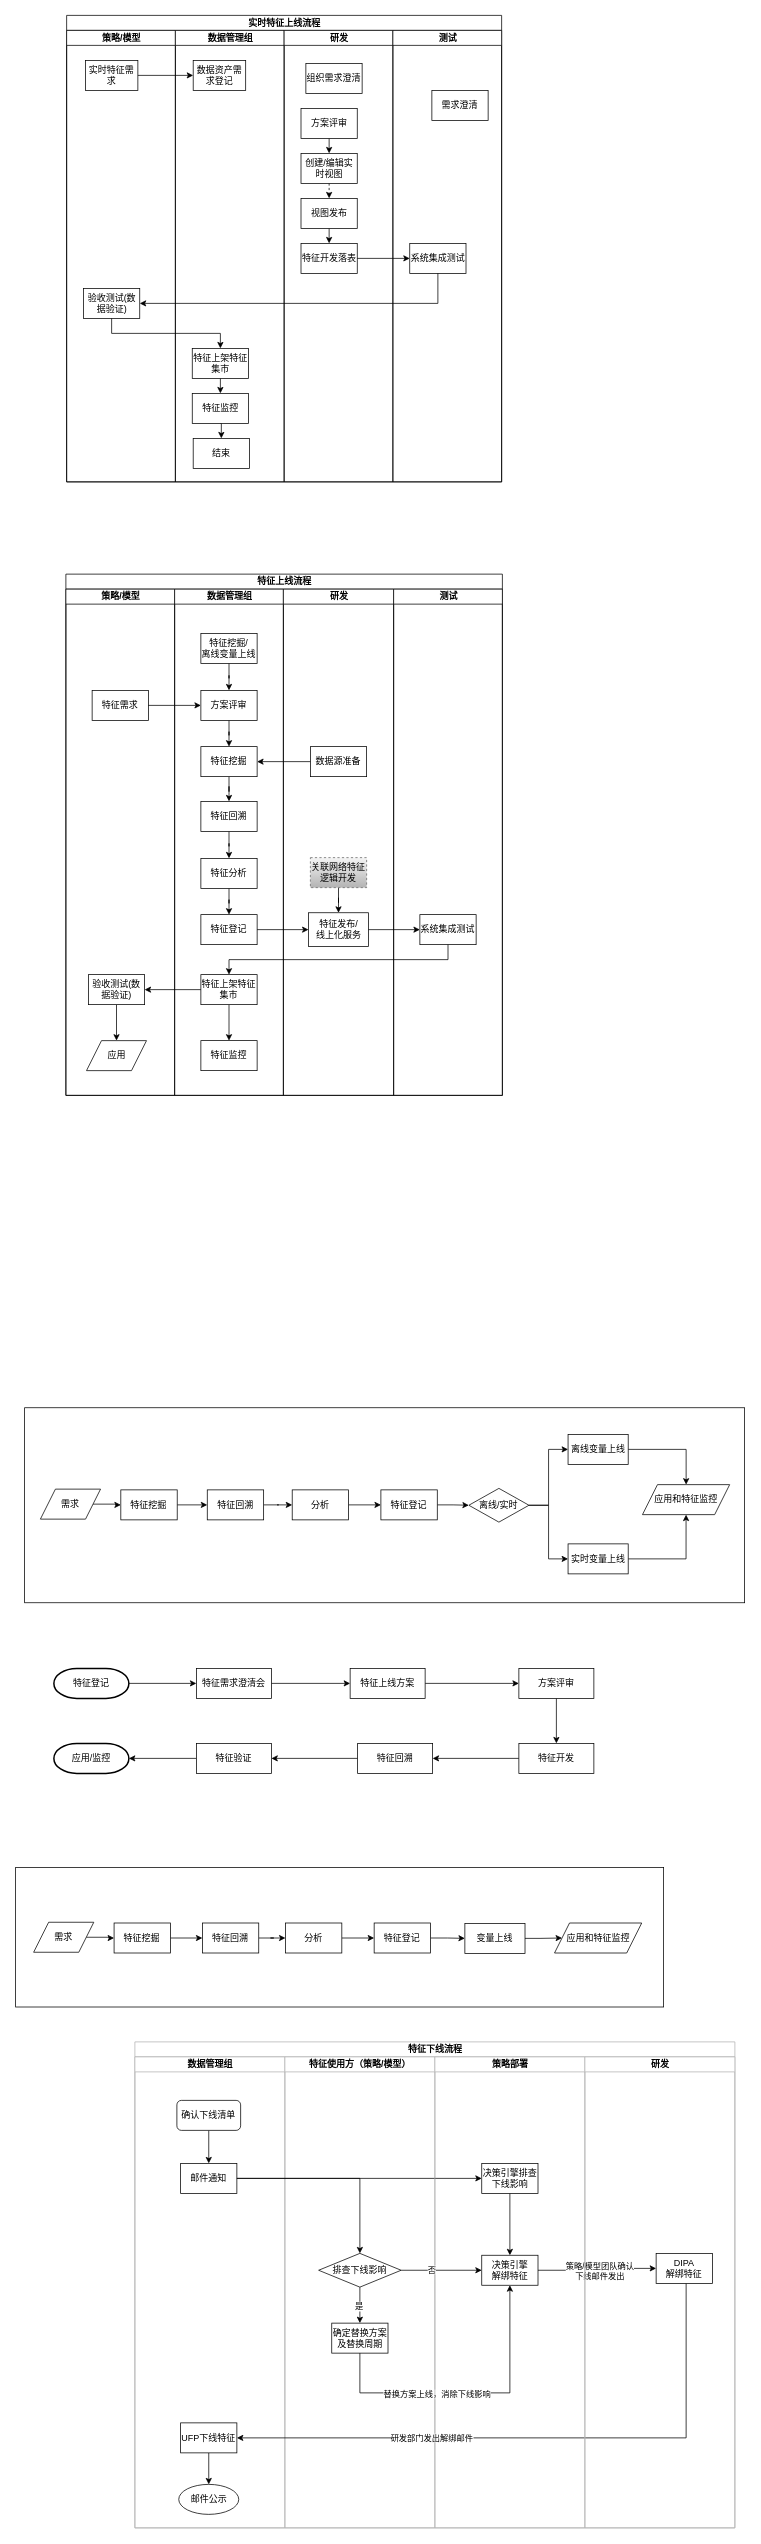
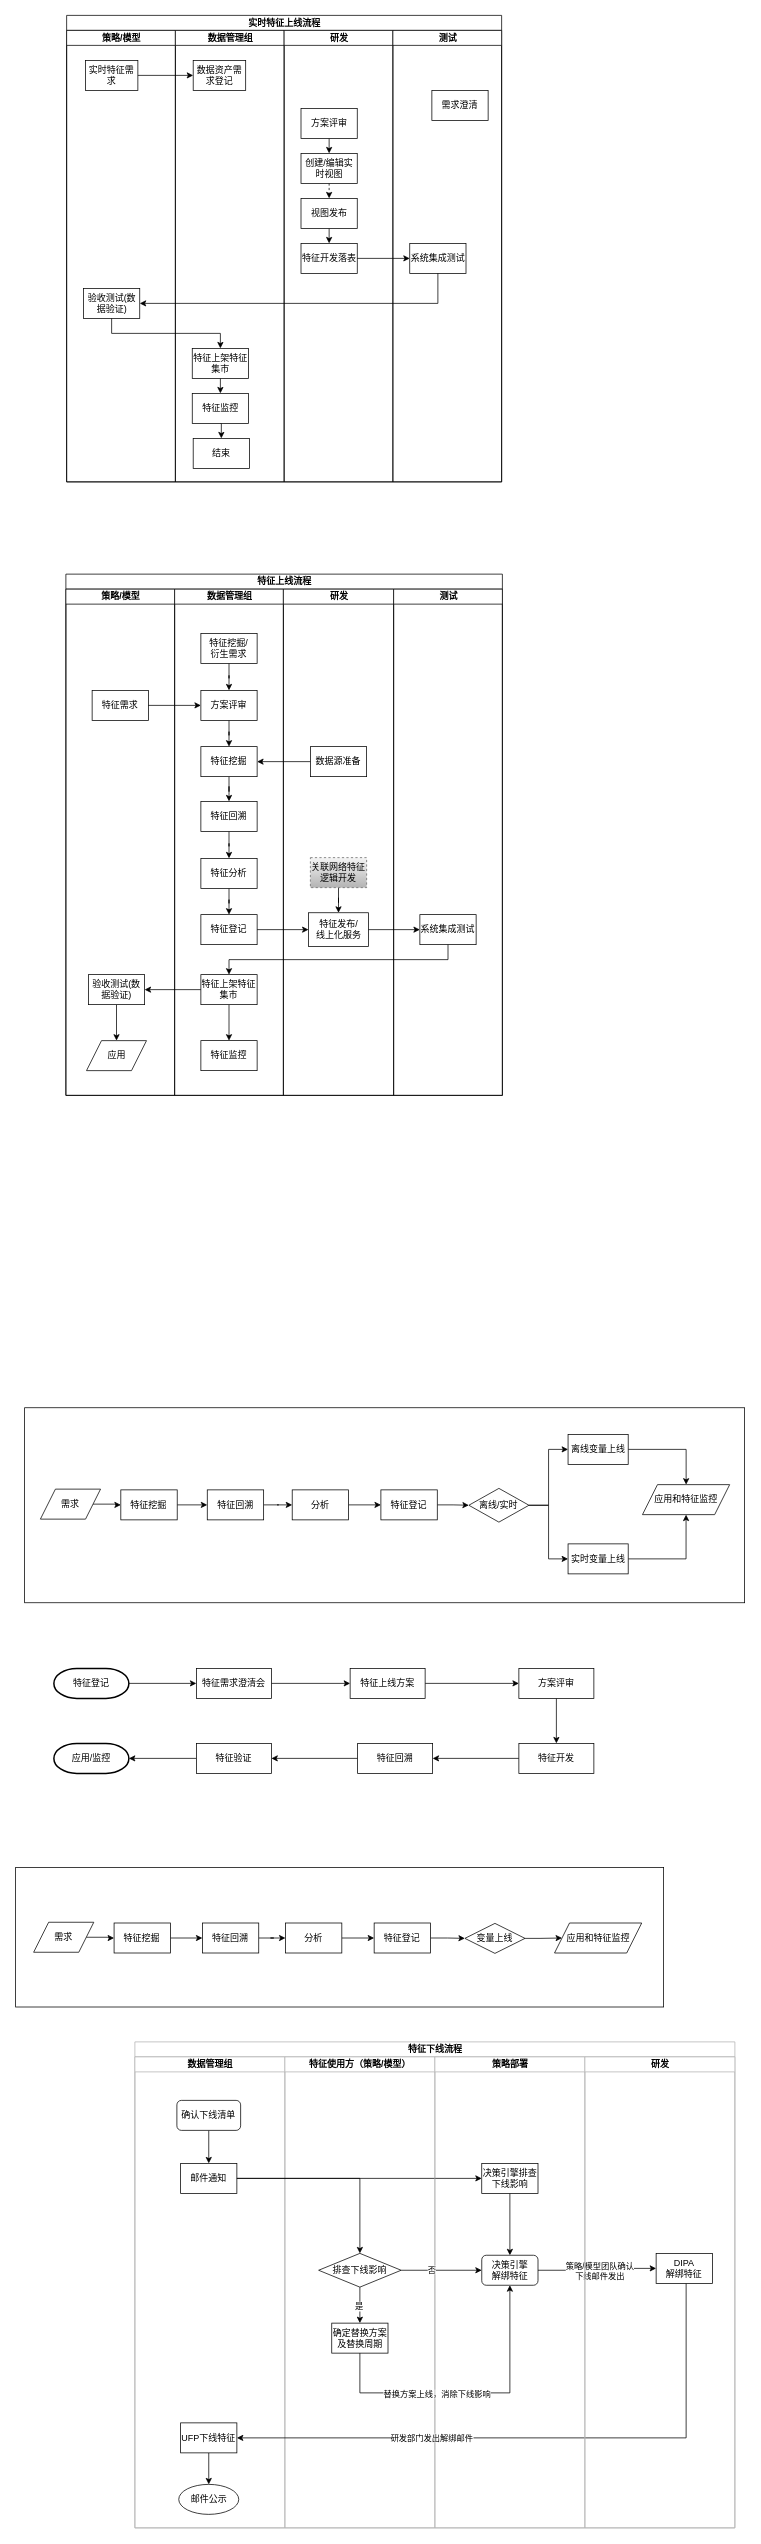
(334, 78) -> none
(229, 648) -> (229, 648)
(495, 1938) -> (495, 1938)
(510, 2270) -> (510, 2270)
